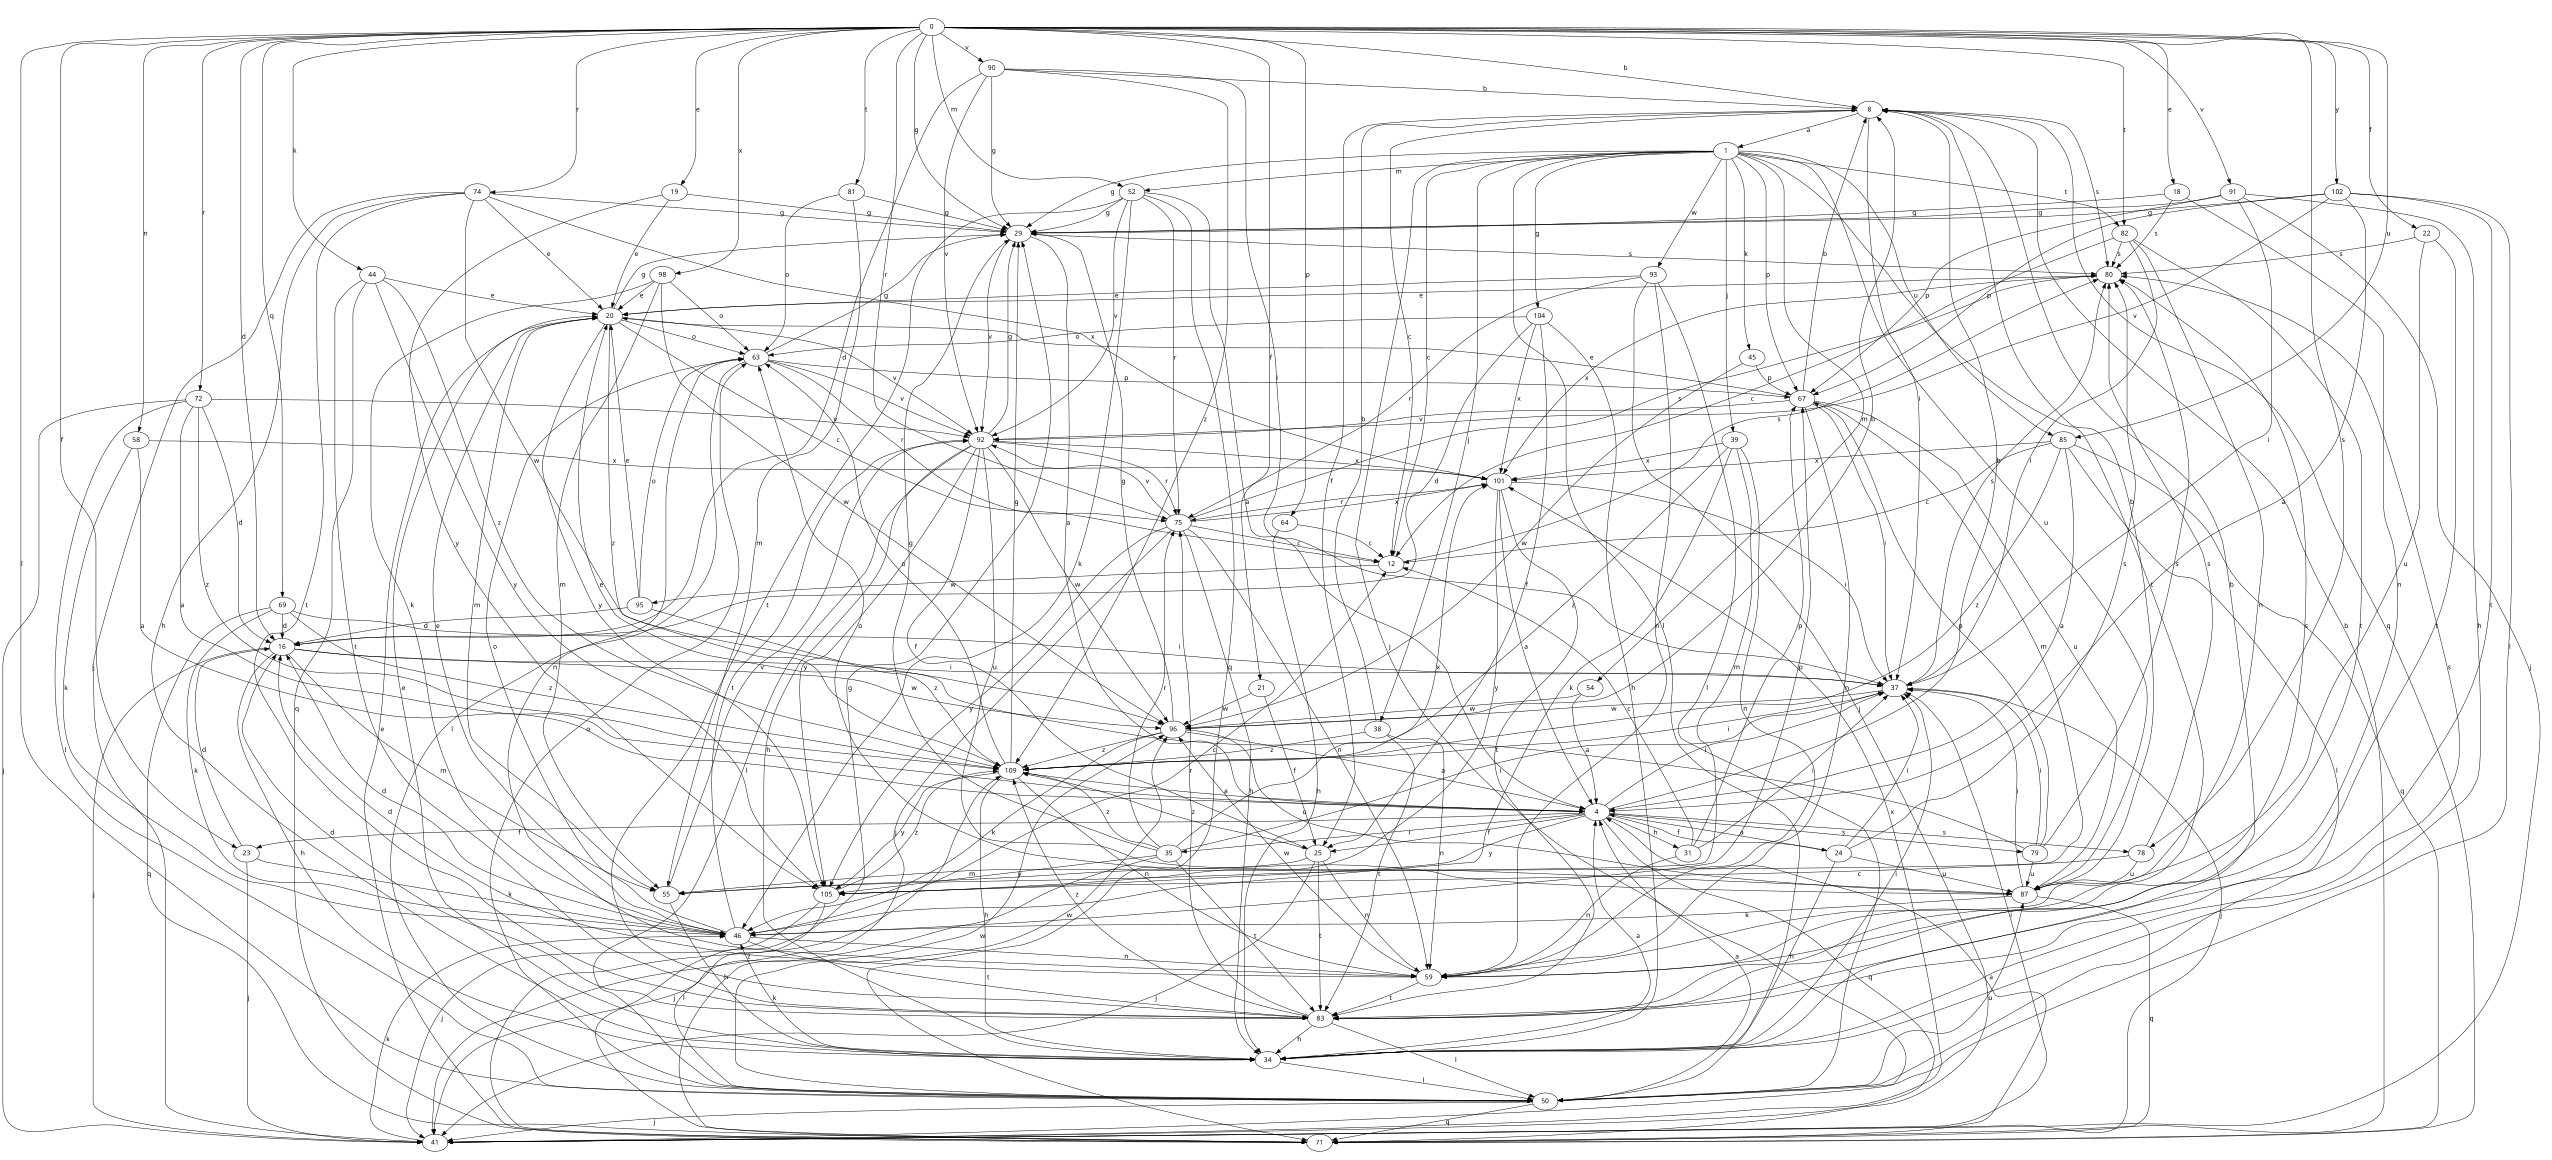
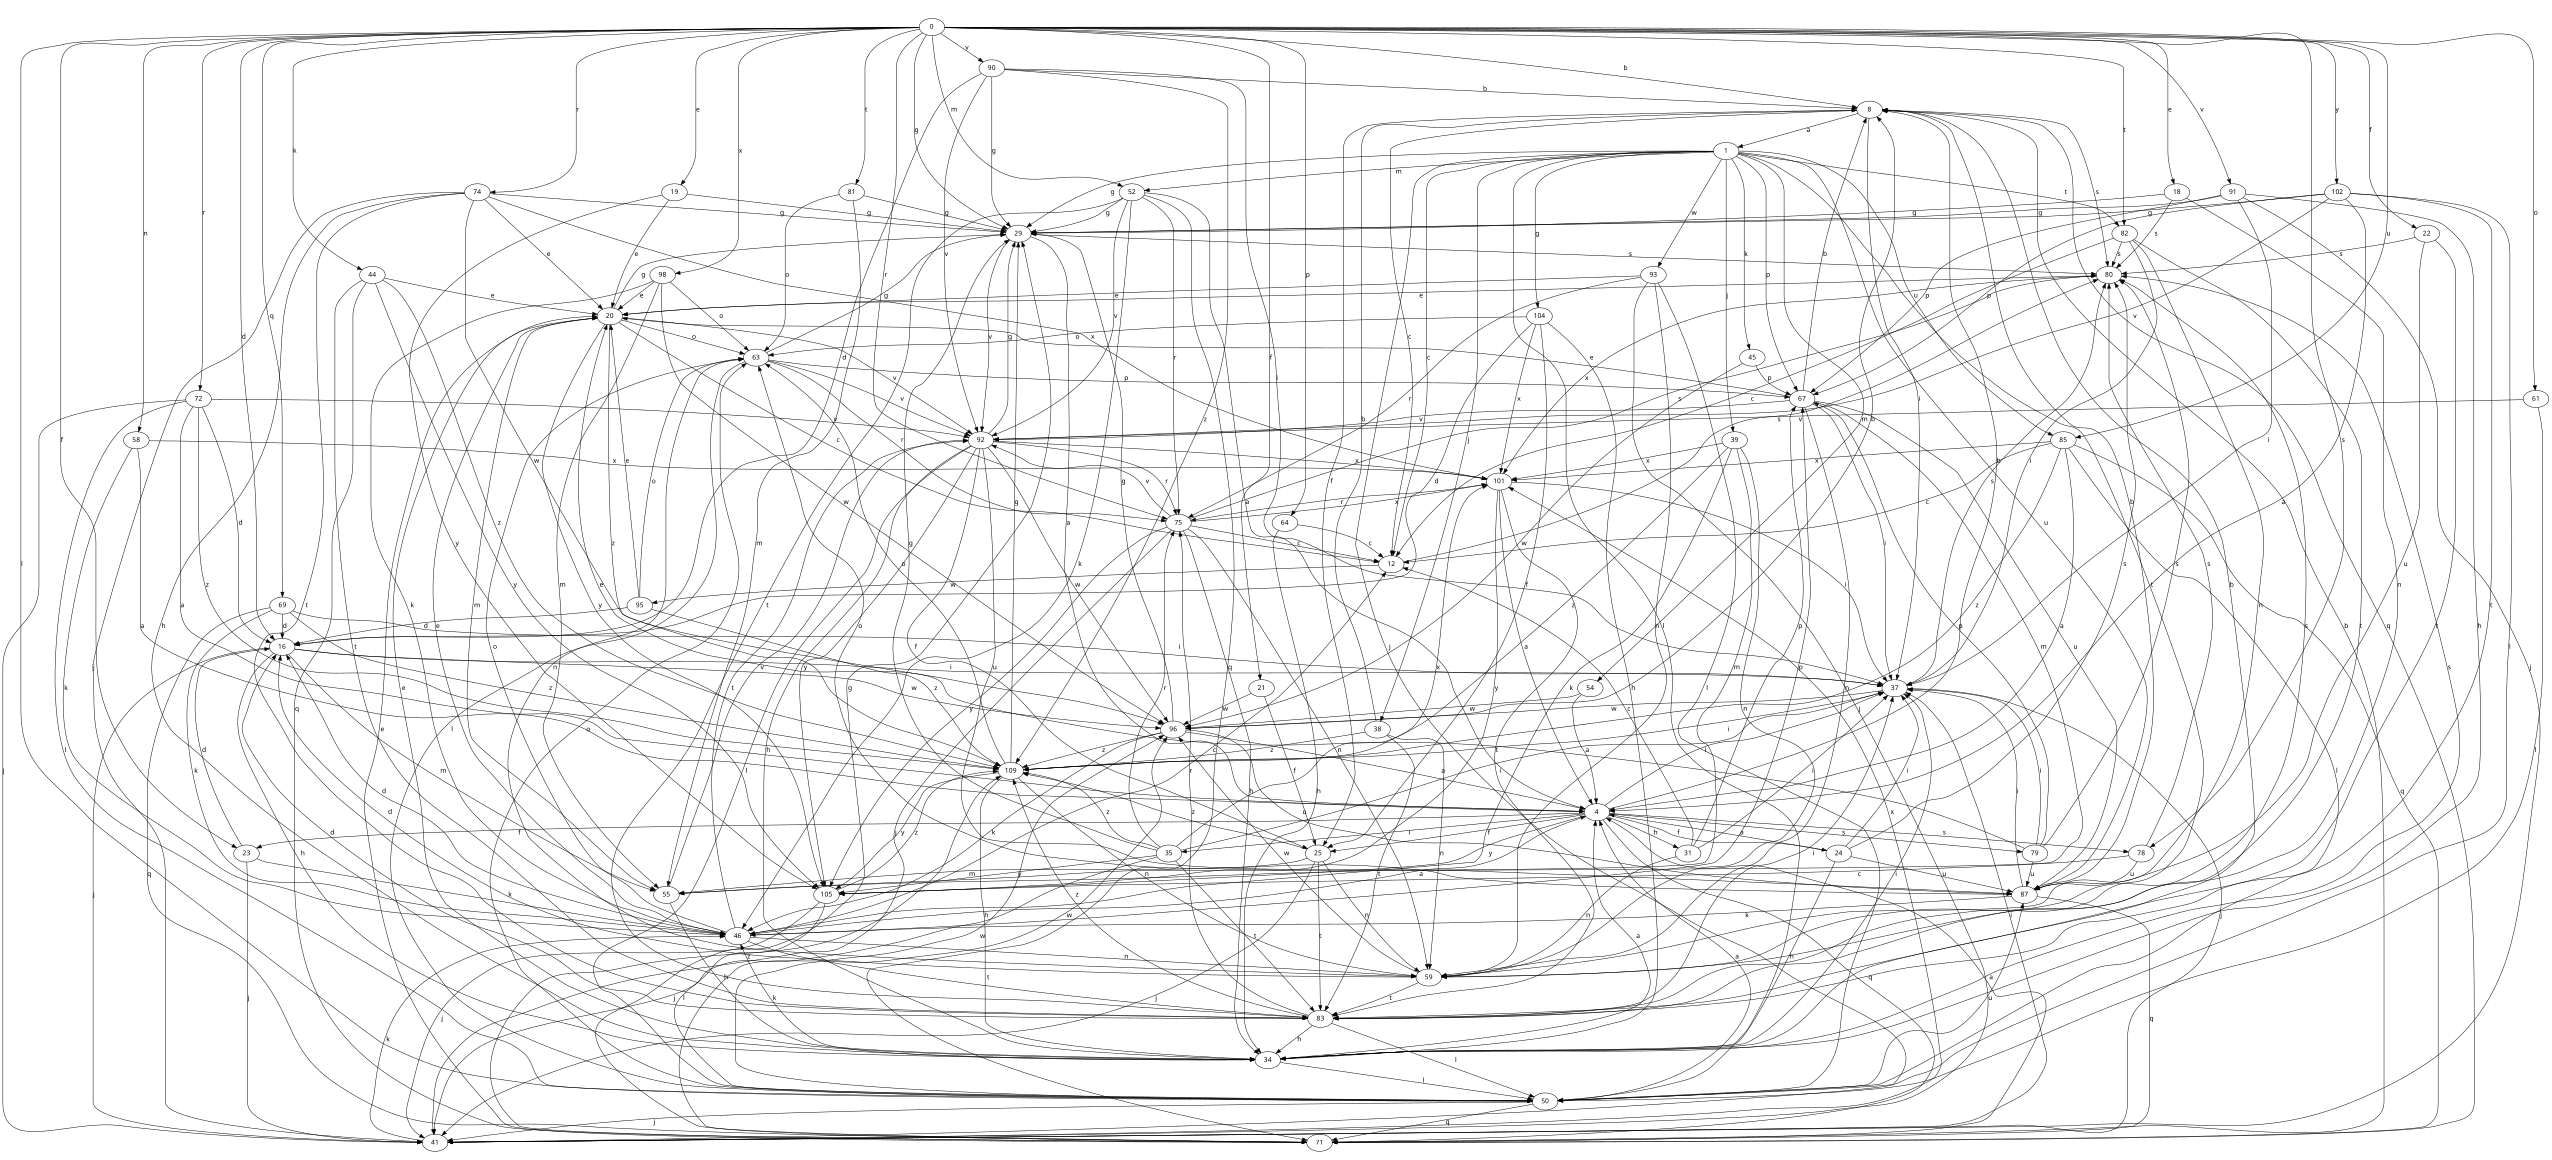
none -> (2536, 399)
(1231, 796) -> (1172, 905)
none -> (1668, 983)
